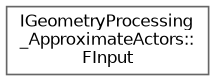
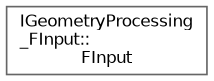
(108, 41) -> (107, 41)
